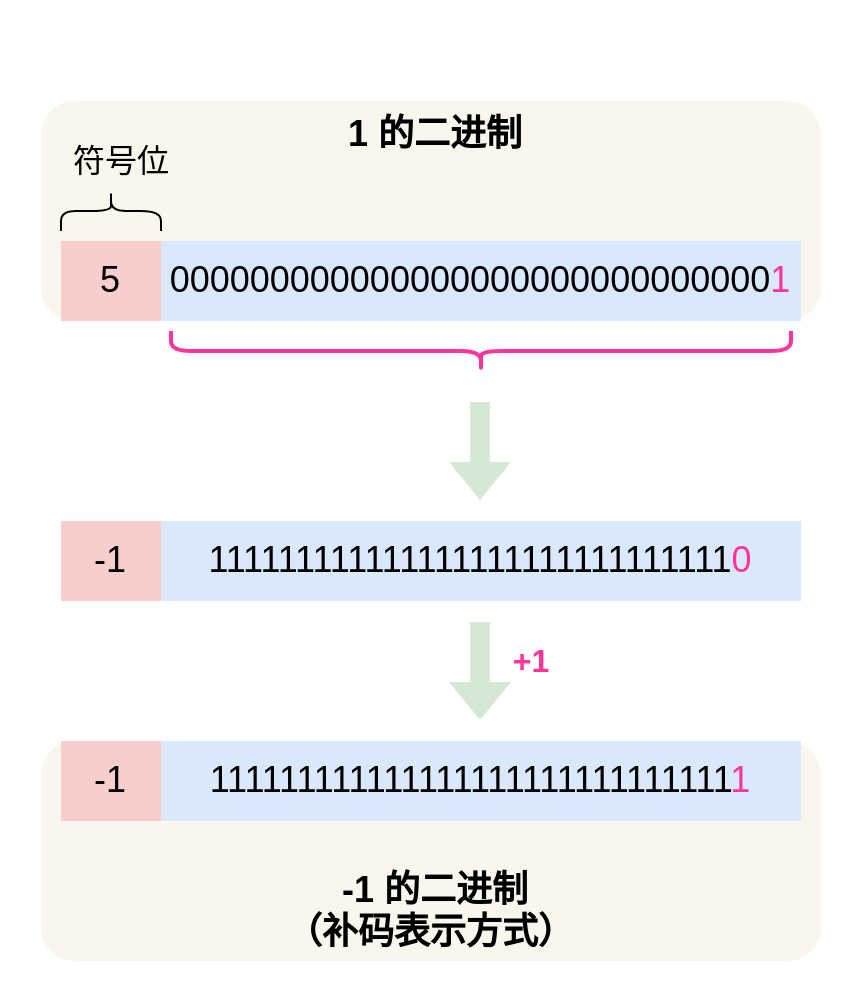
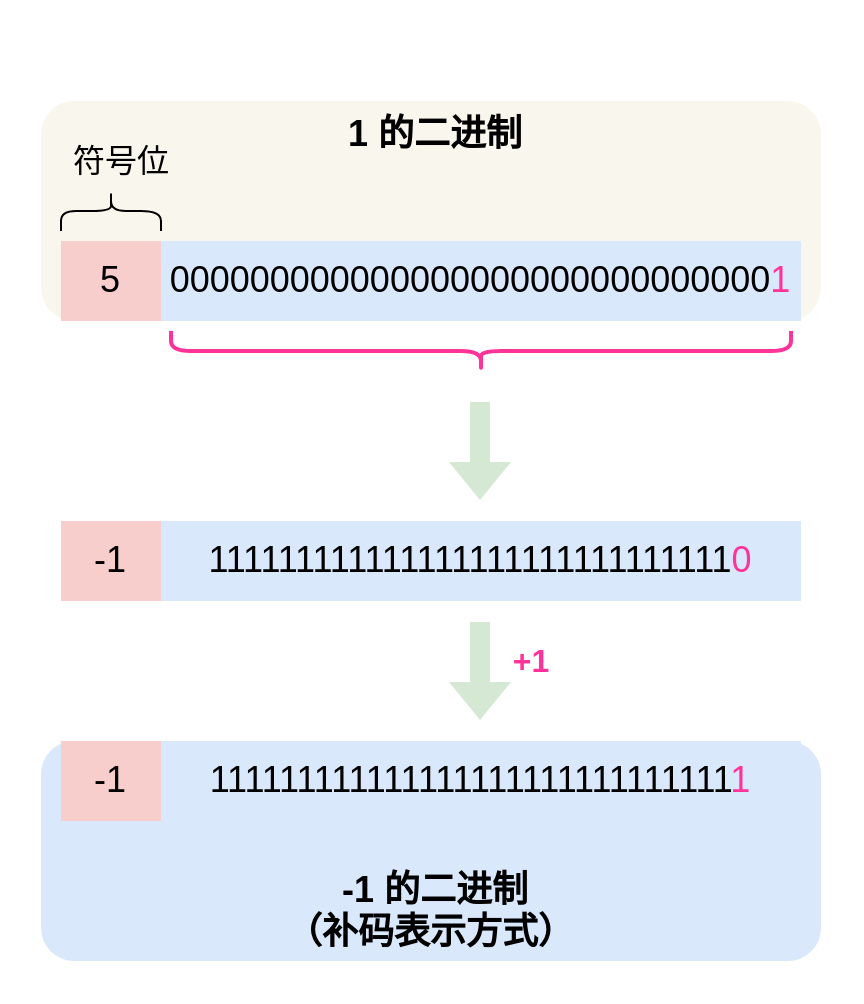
(431, 851) -> (431, 851)
